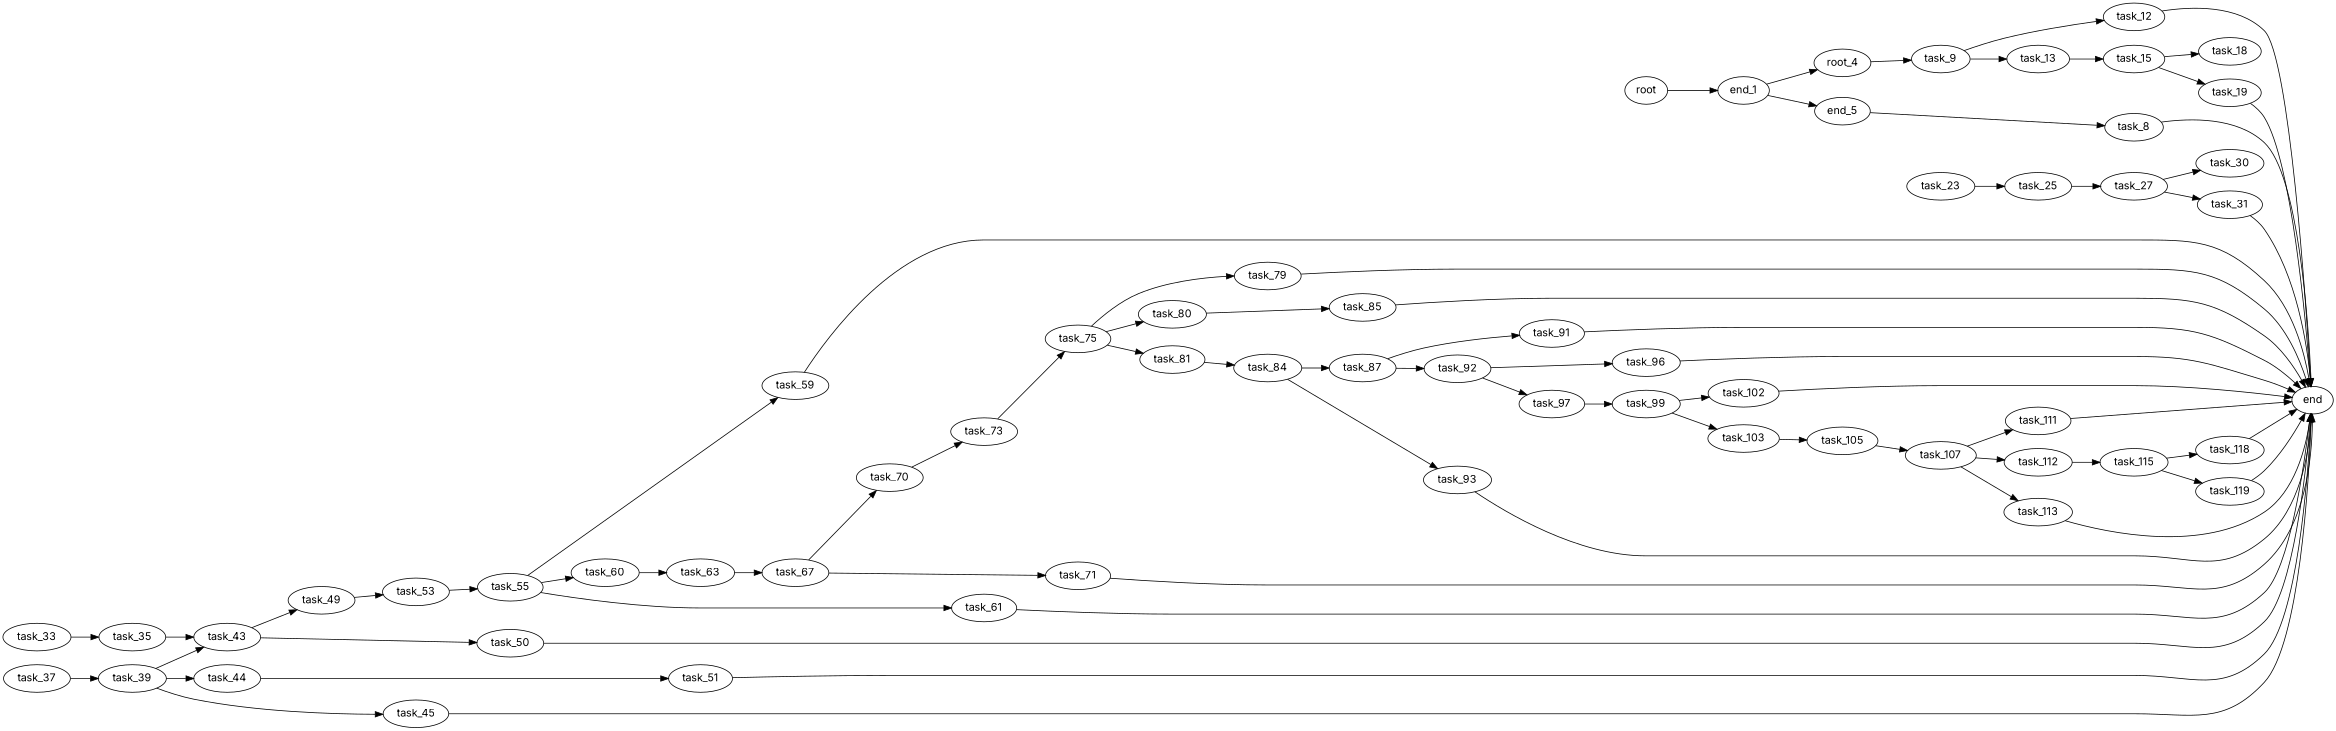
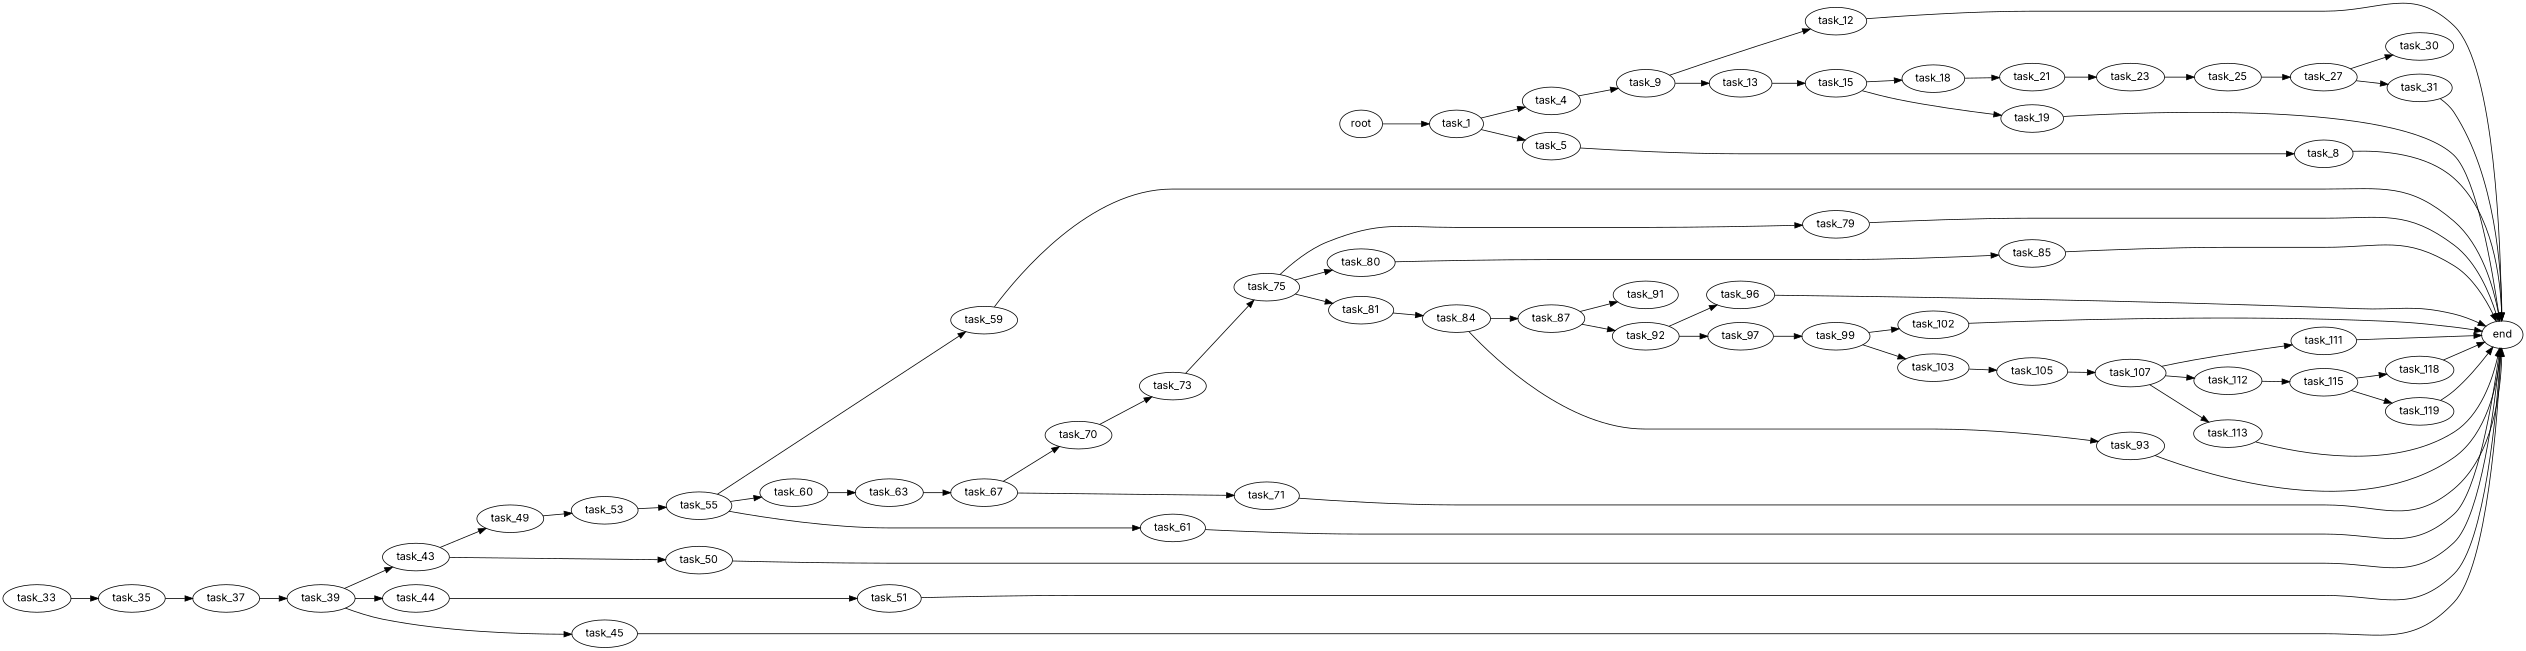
(1842, 63) -> (1551, 101)
none -> (2032, 77)
(1744, 90) -> (1457, 124)
(1842, 111) -> (1551, 146)
(1946, 327) -> none
(176, 637) -> (175, 598)
